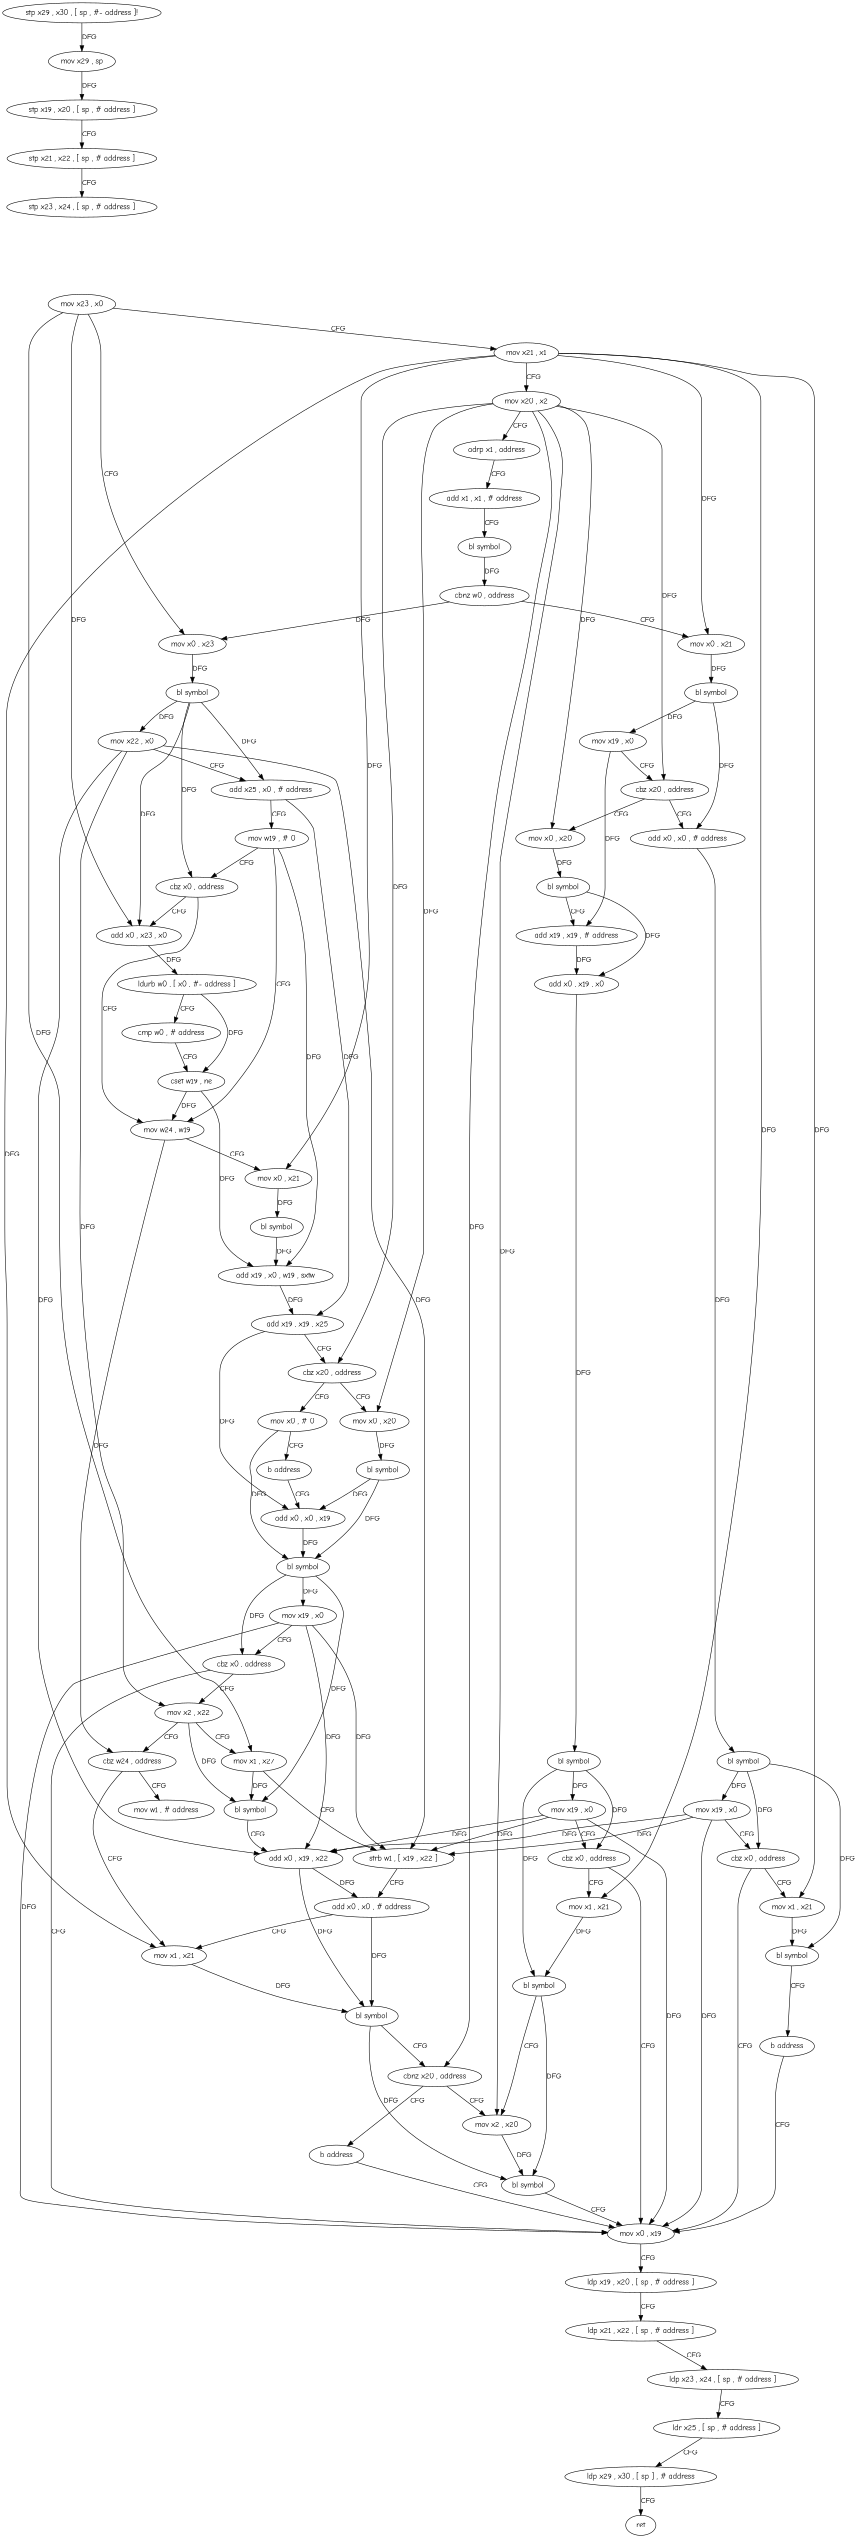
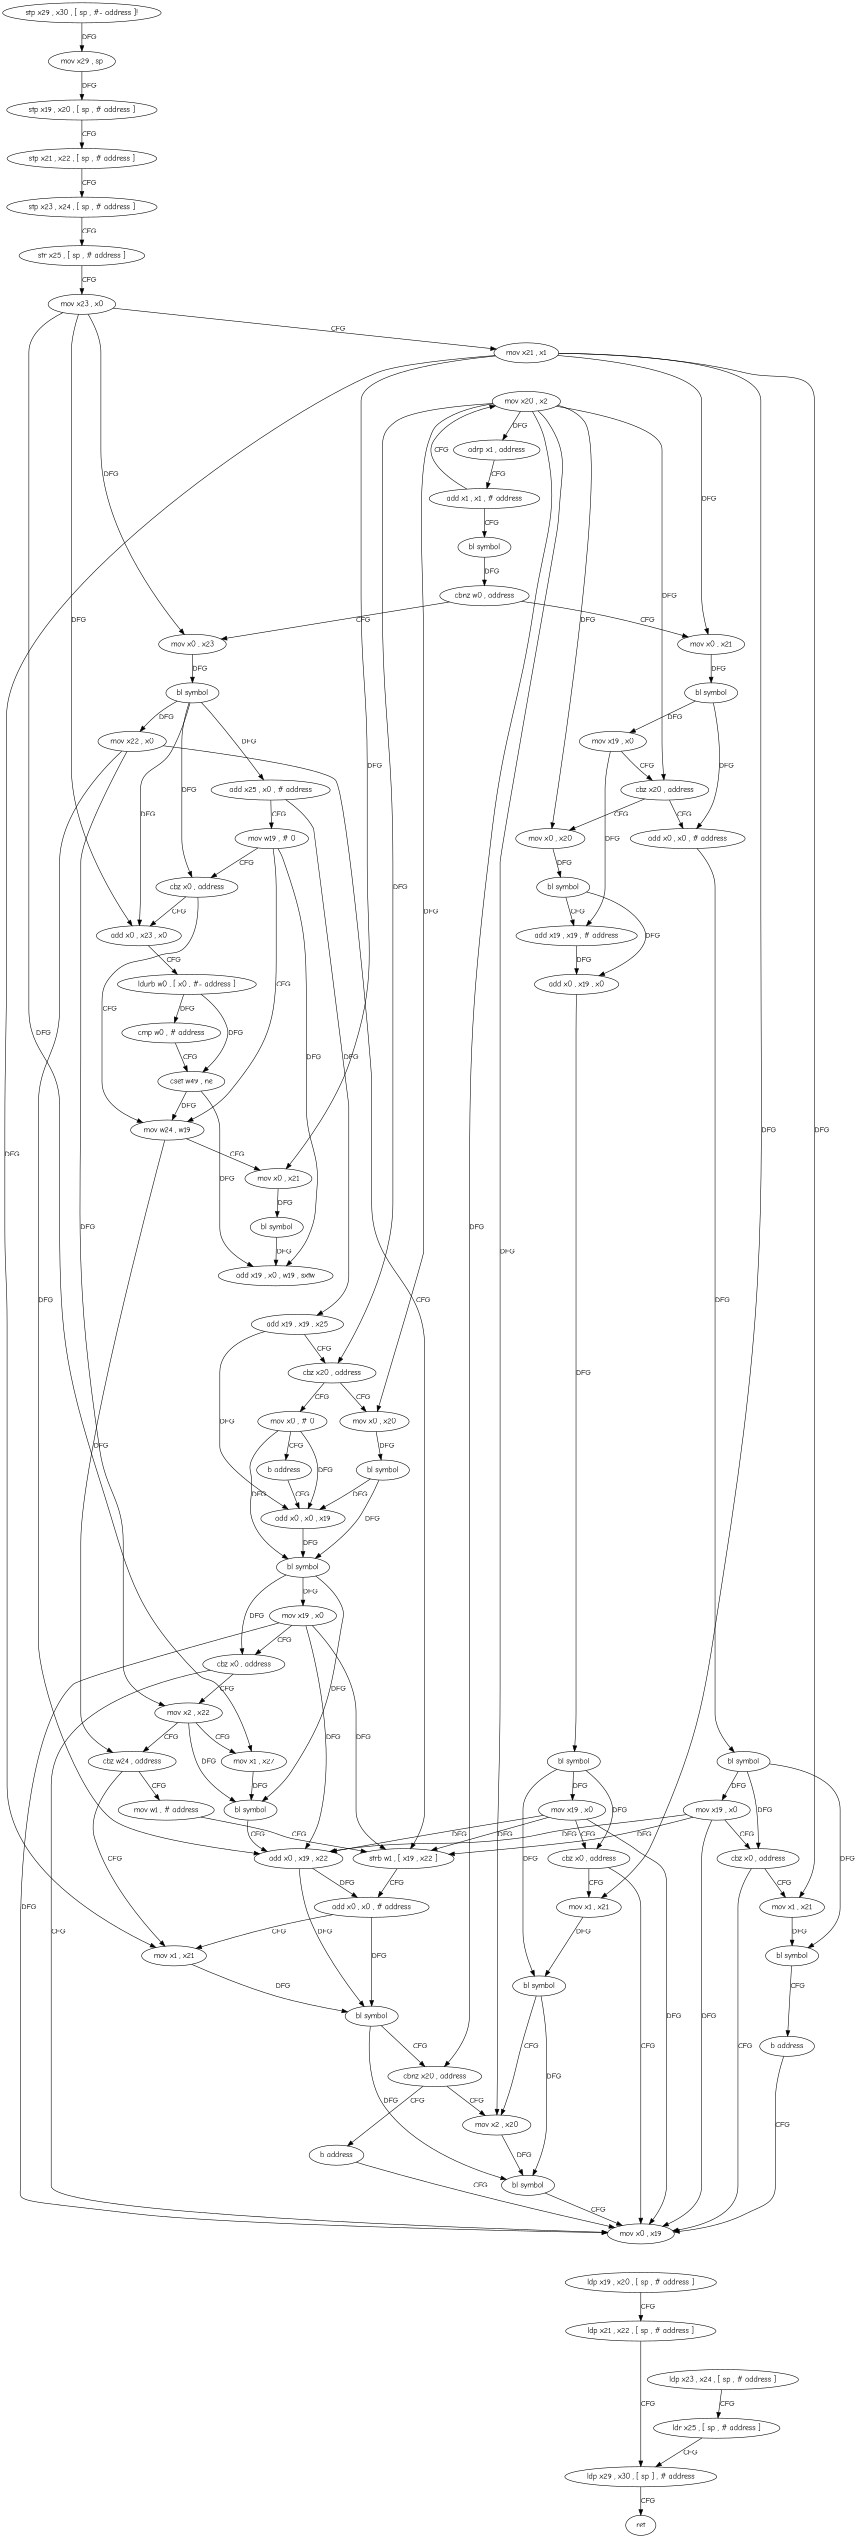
none -> (82, 256)
(526, 374) -> (434, 440)
(520, 426) -> (520, 426)
(111, 474) -> (111, 474)
(363, 620) -> (363, 620)
(197, 764) -> none
(174, 960) -> (174, 960)
(187, 1009) -> (187, 1009)
(191, 1081) -> (191, 1081)
(285, 1298) -> none
(423, 1300) -> (423, 1300)
none -> (317, 1466)
(314, 1815) -> (281, 1835)
(641, 2255) -> none
(679, 2354) -> (641, 2401)
